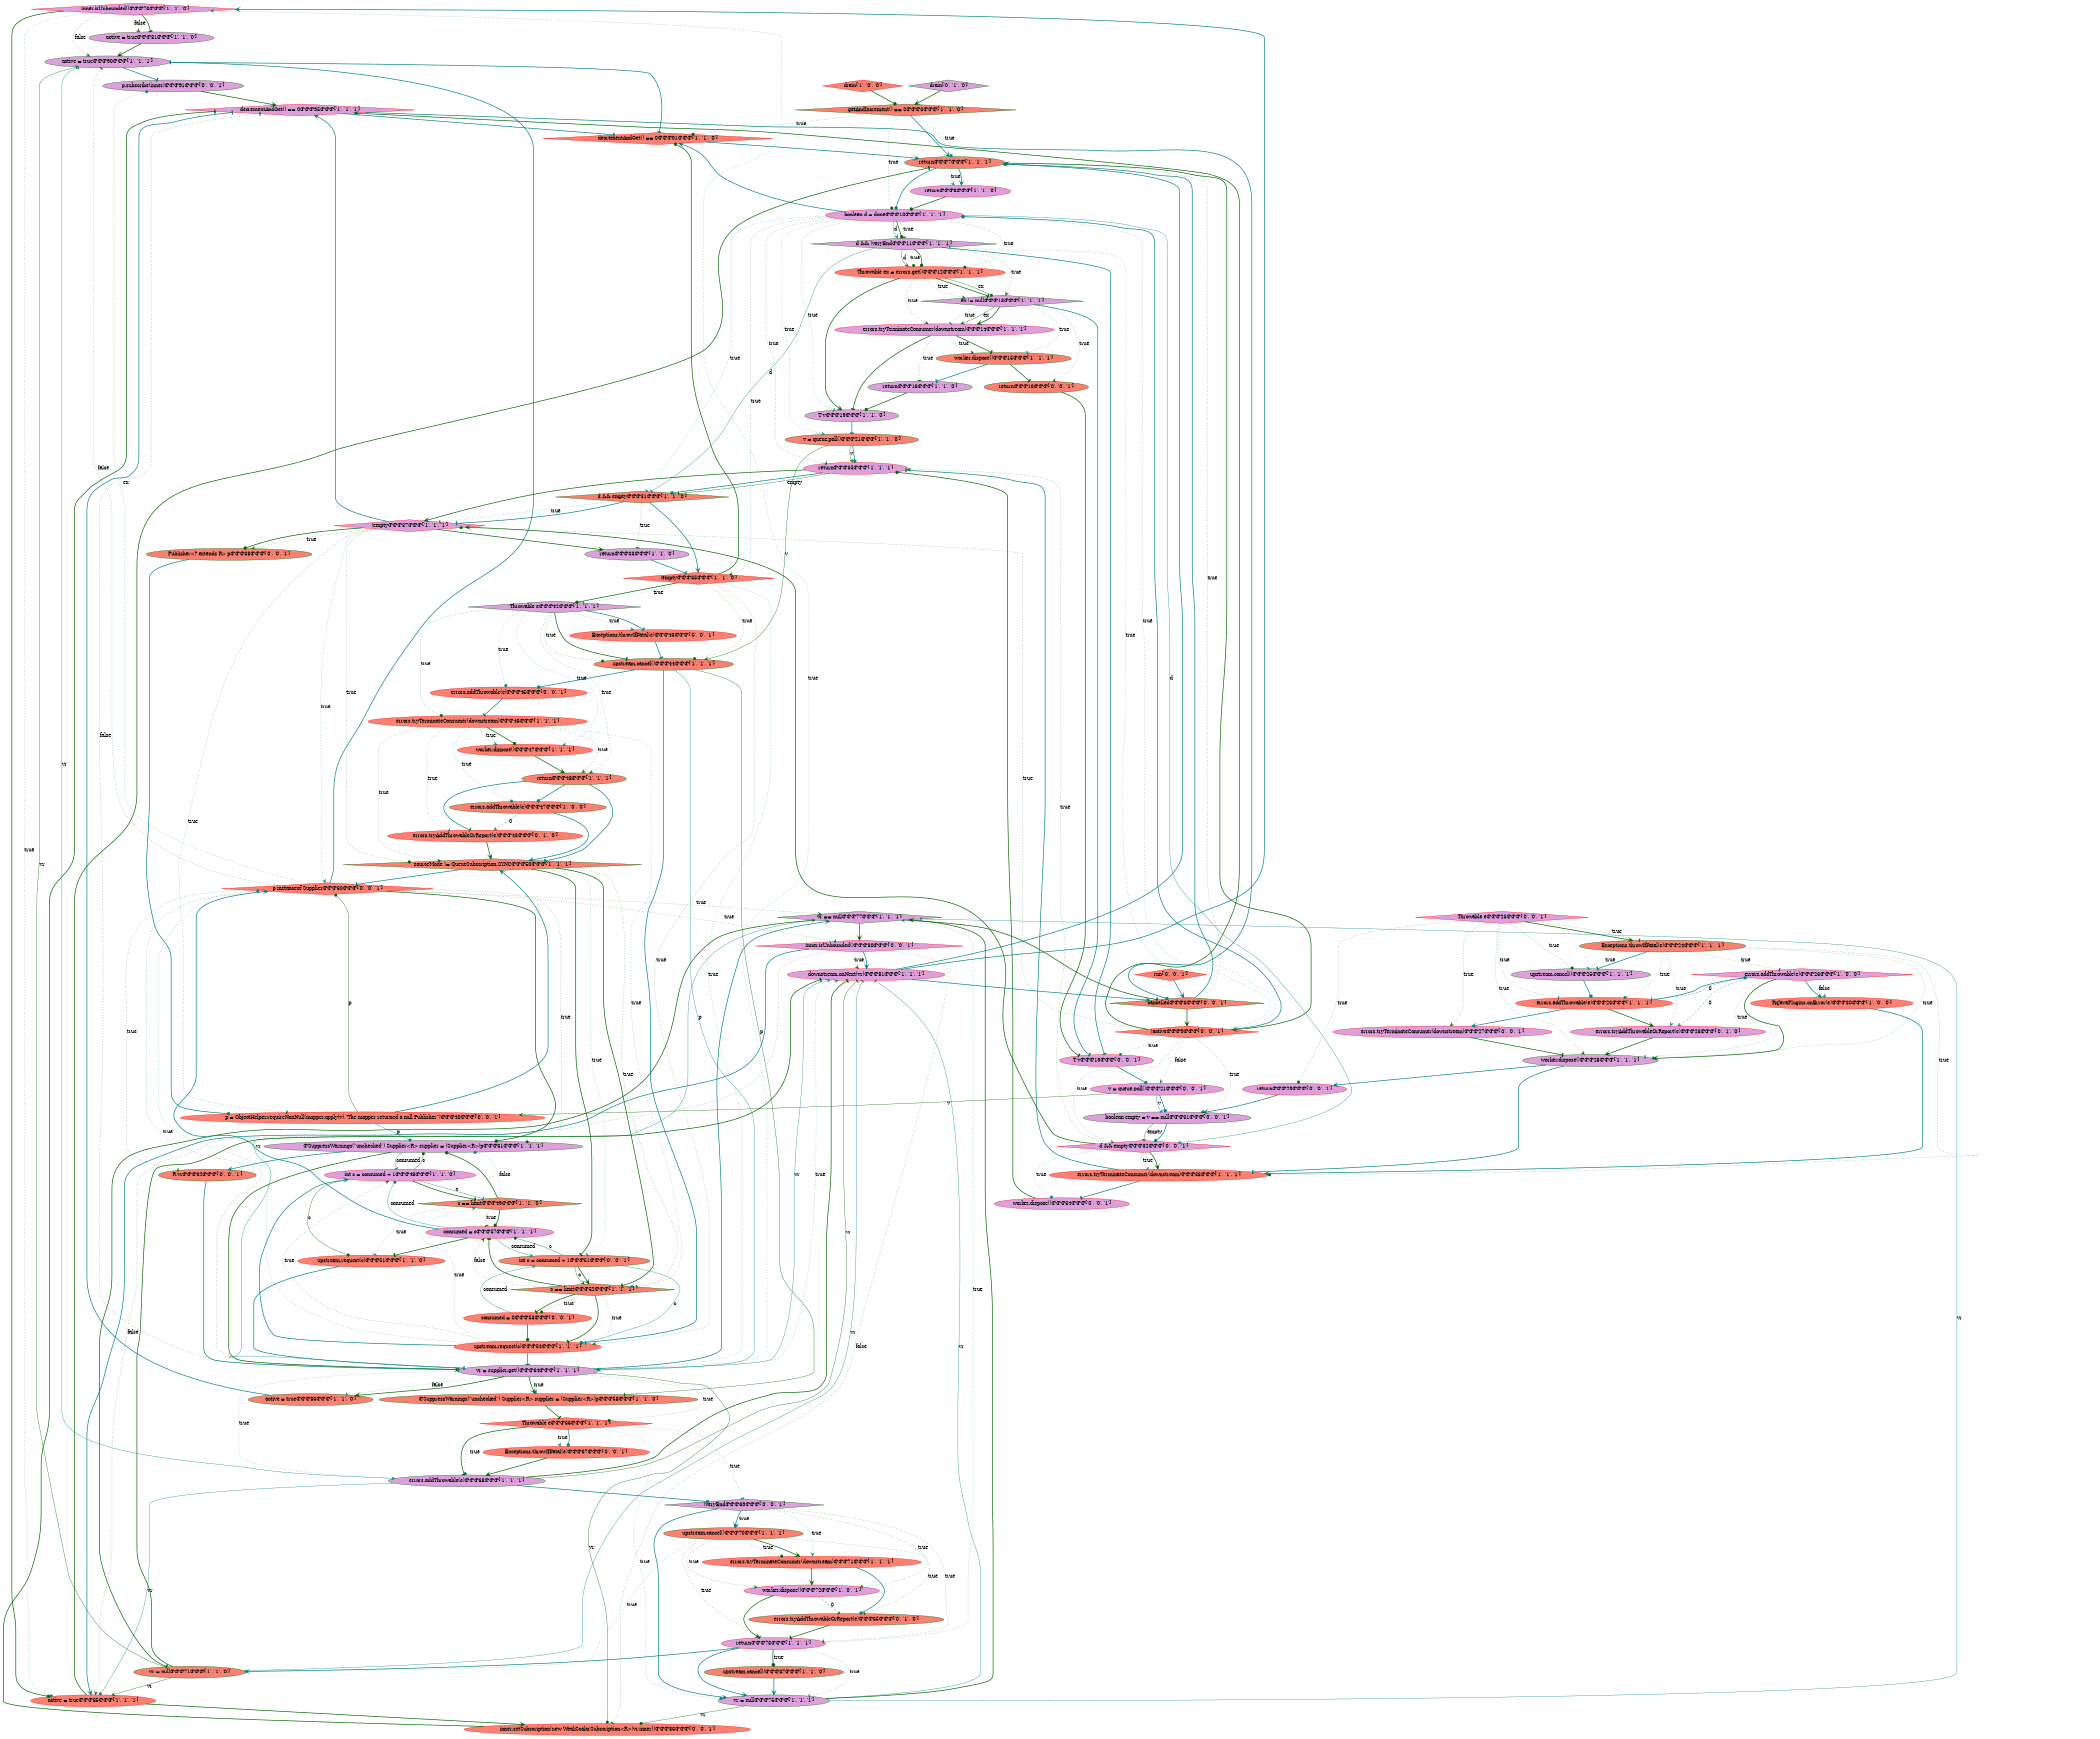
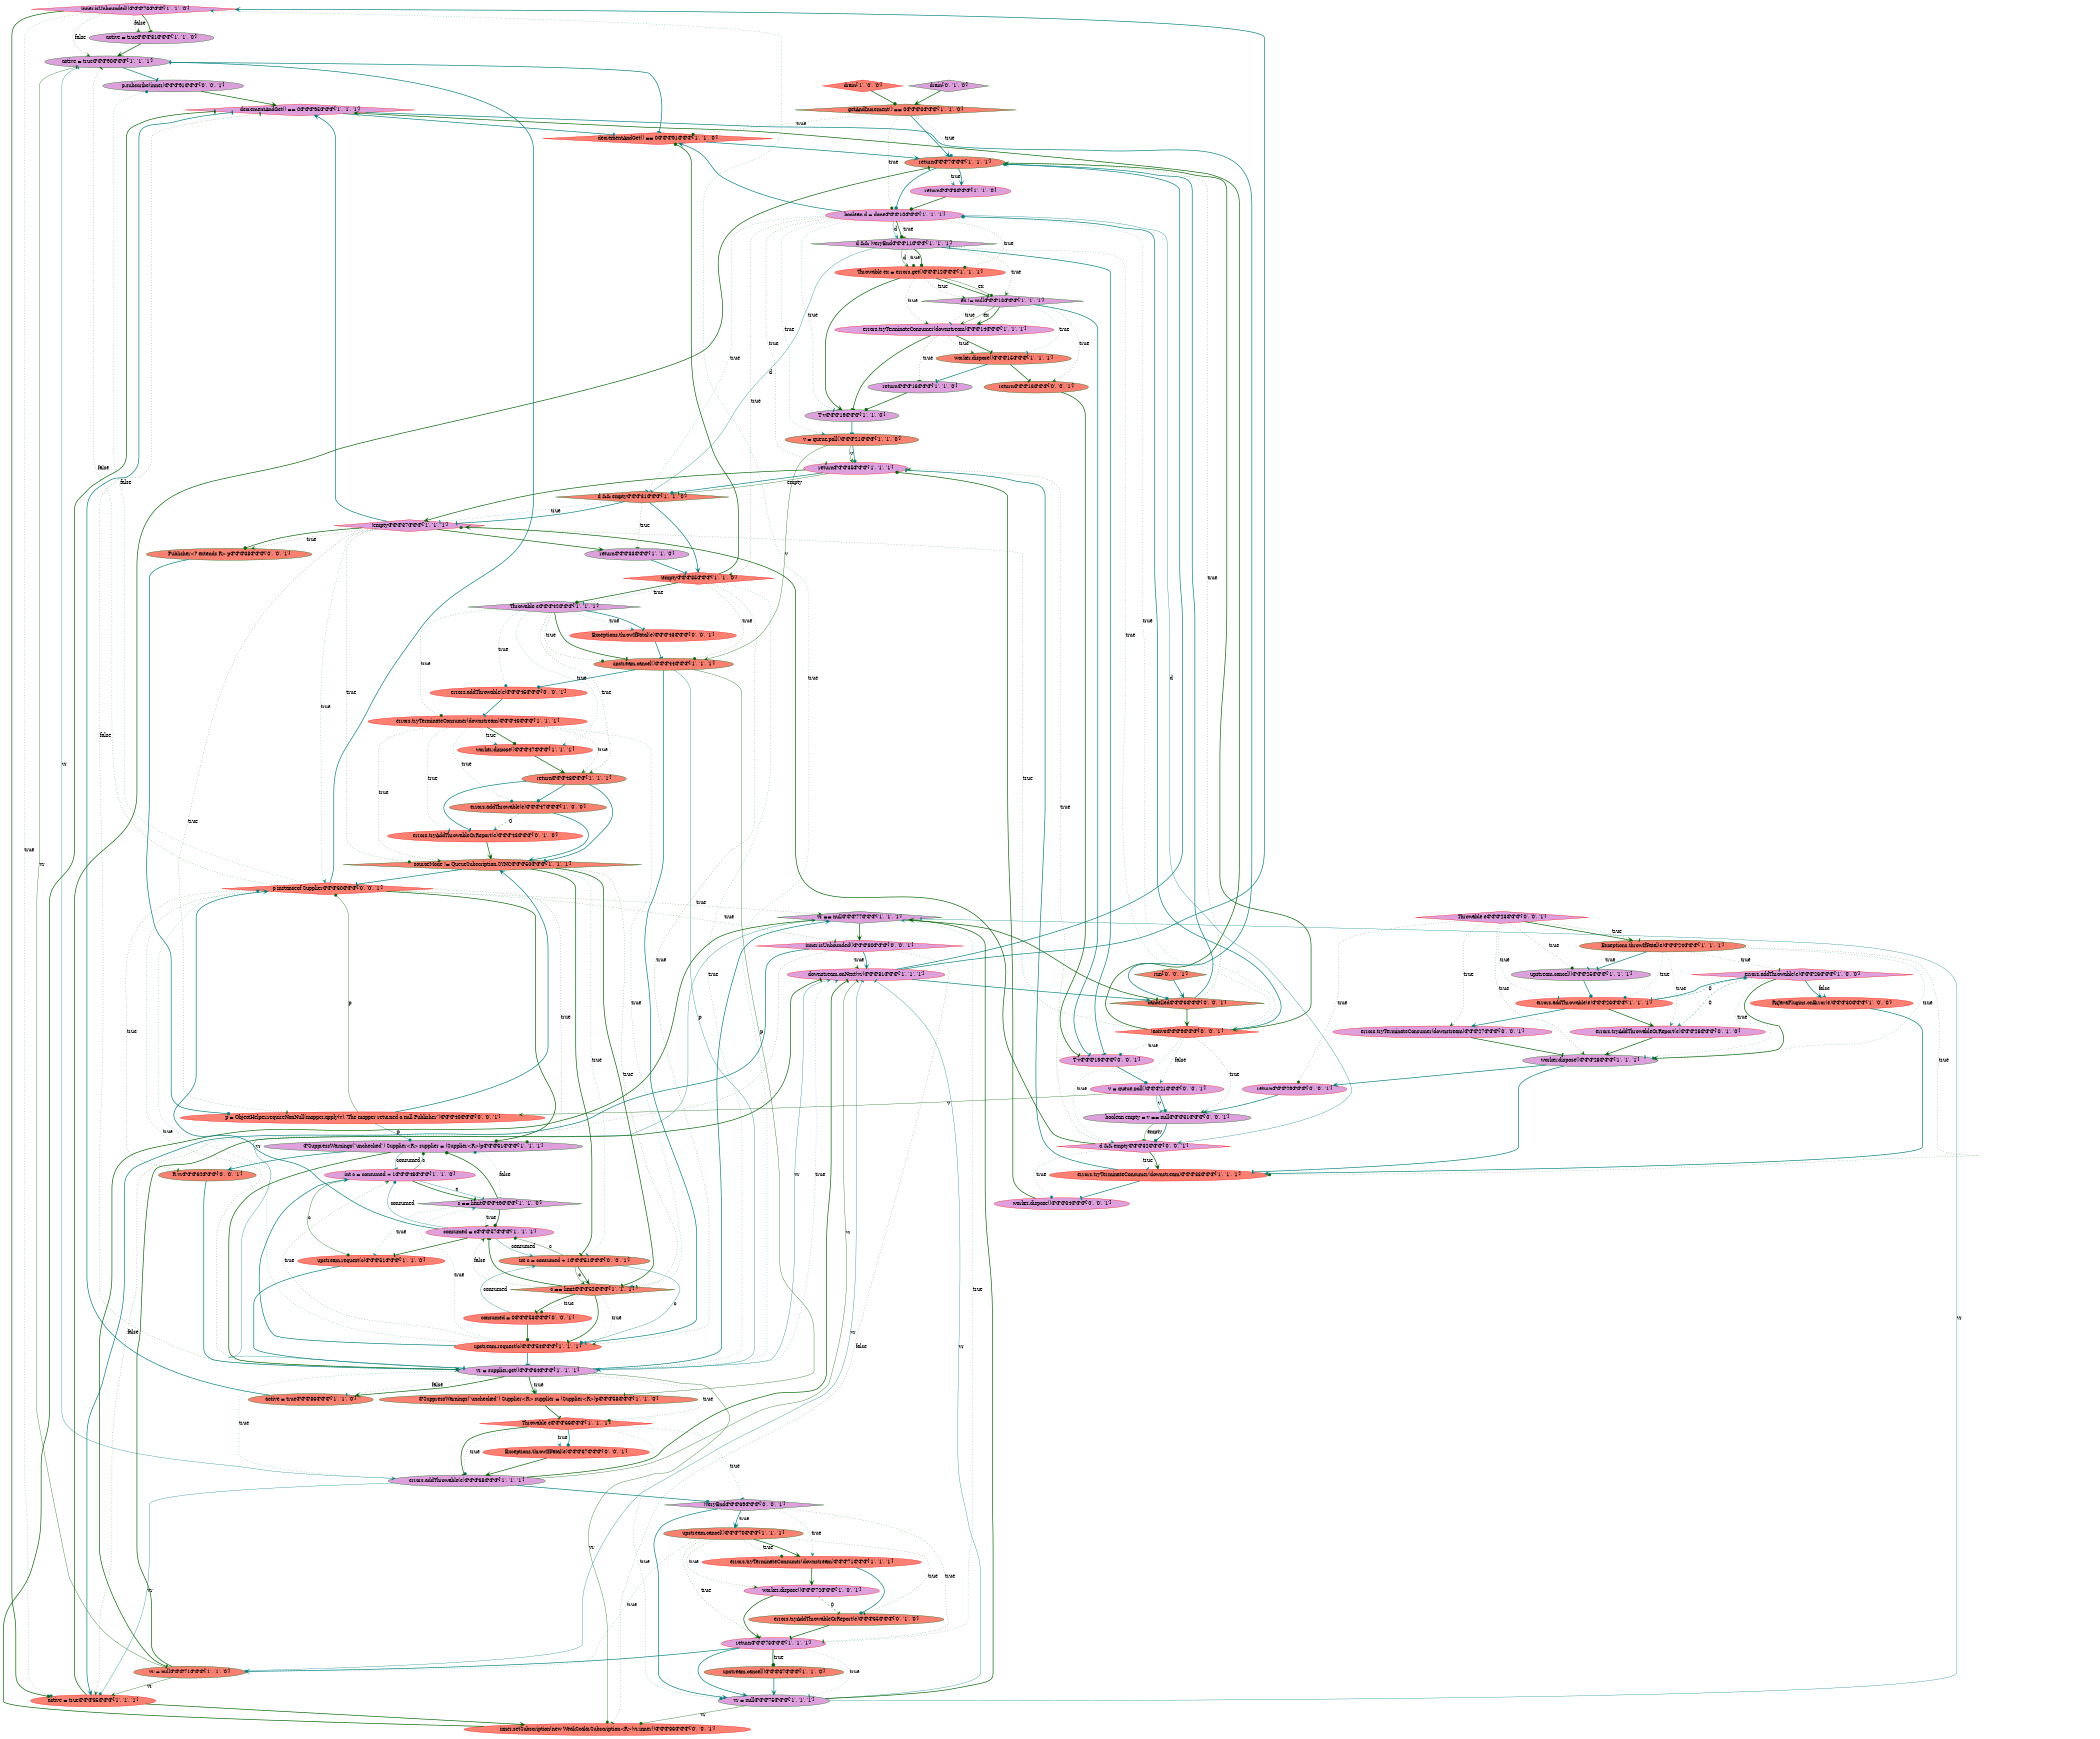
(126, 483) -> (126, 483)
(1171, 975) -> (1171, 975)
(500, 1204) -> (500, 1204)
(888, 1535) -> none
